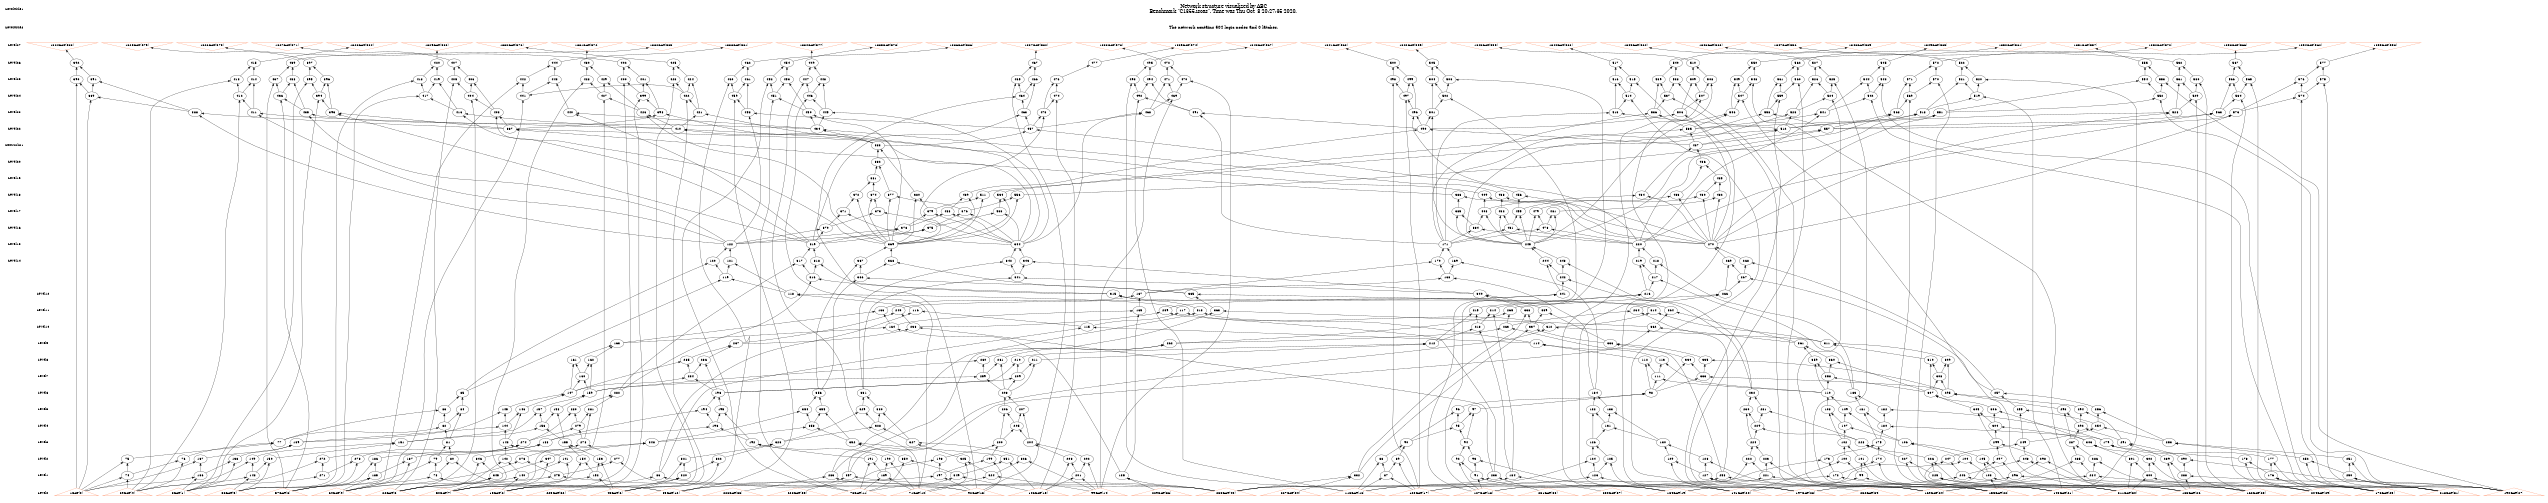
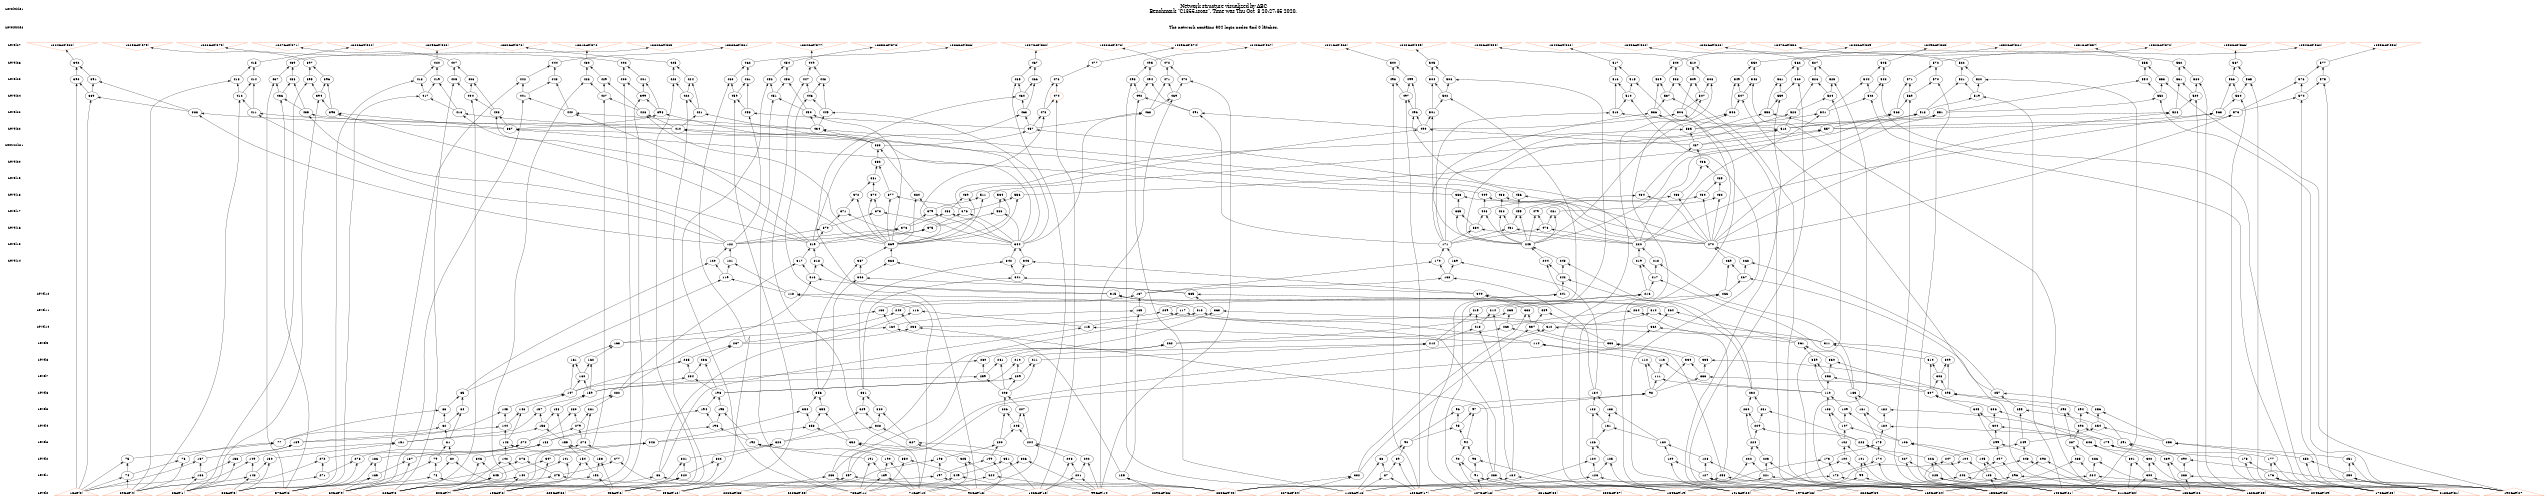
(608, 86) -> (548, 105)
(1057, 96) -> (1057, 96)
(1342, 158) -> (1307, 148)
